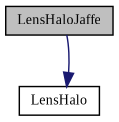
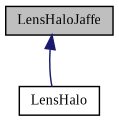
(69, 54) -> (50, 68)
